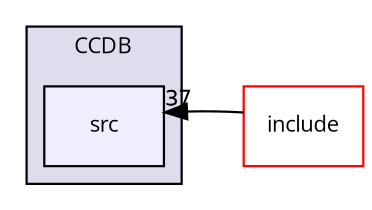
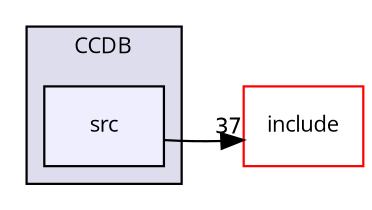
(215, 111) -> (196, 141)
